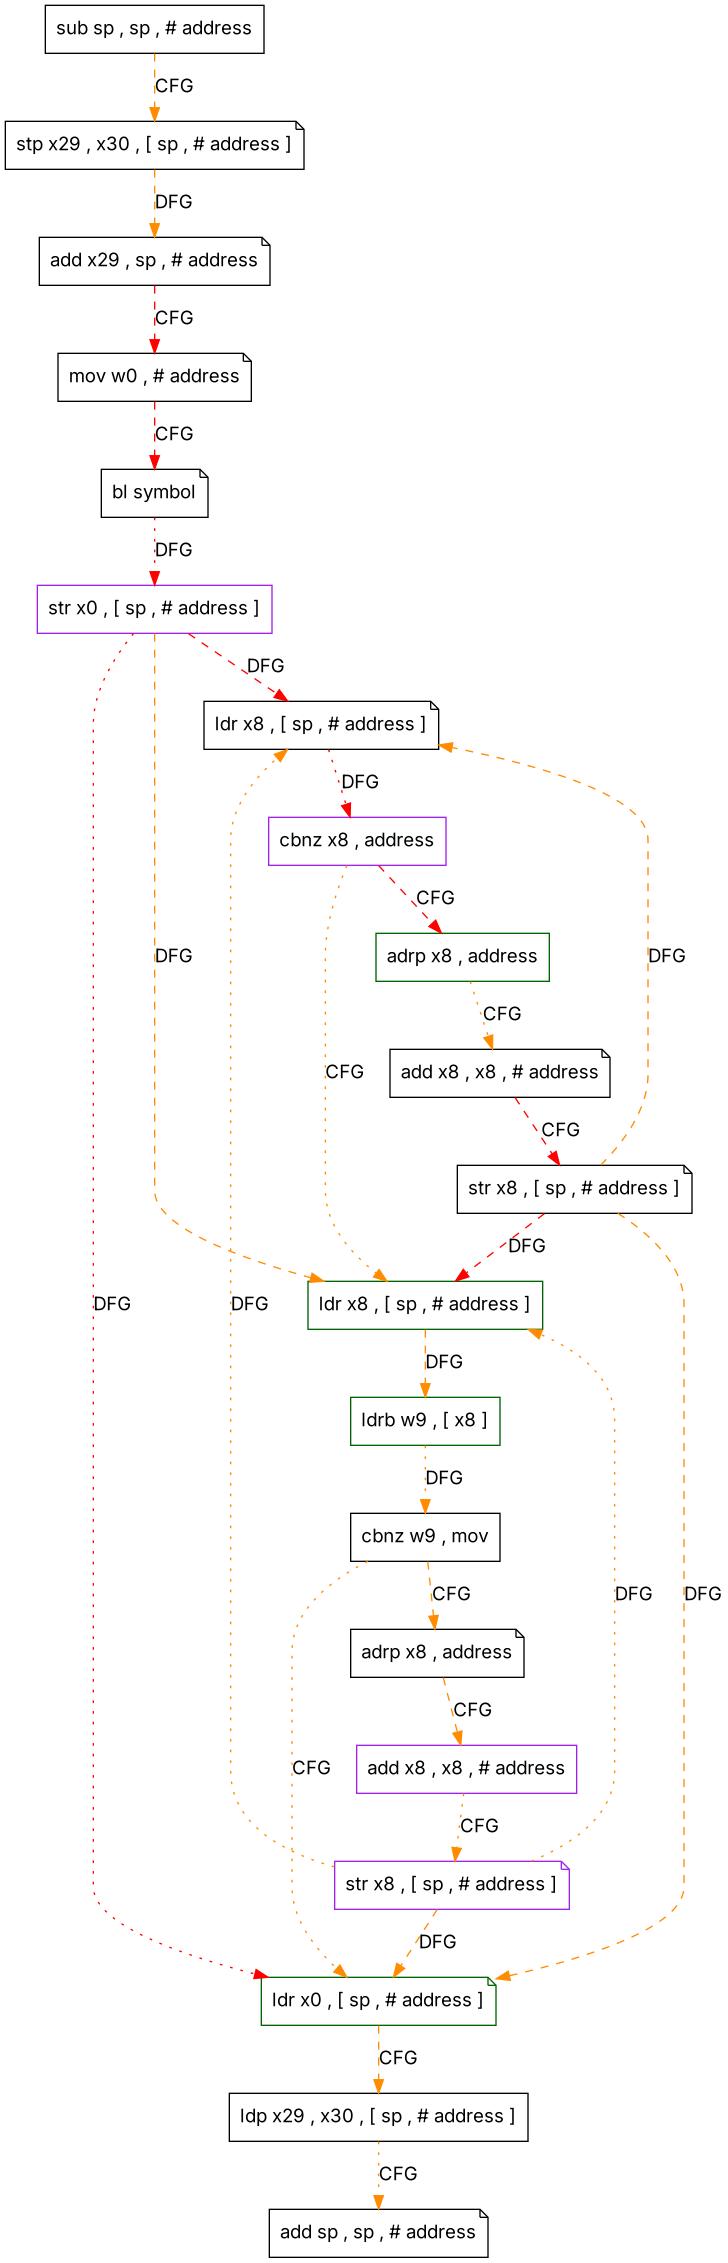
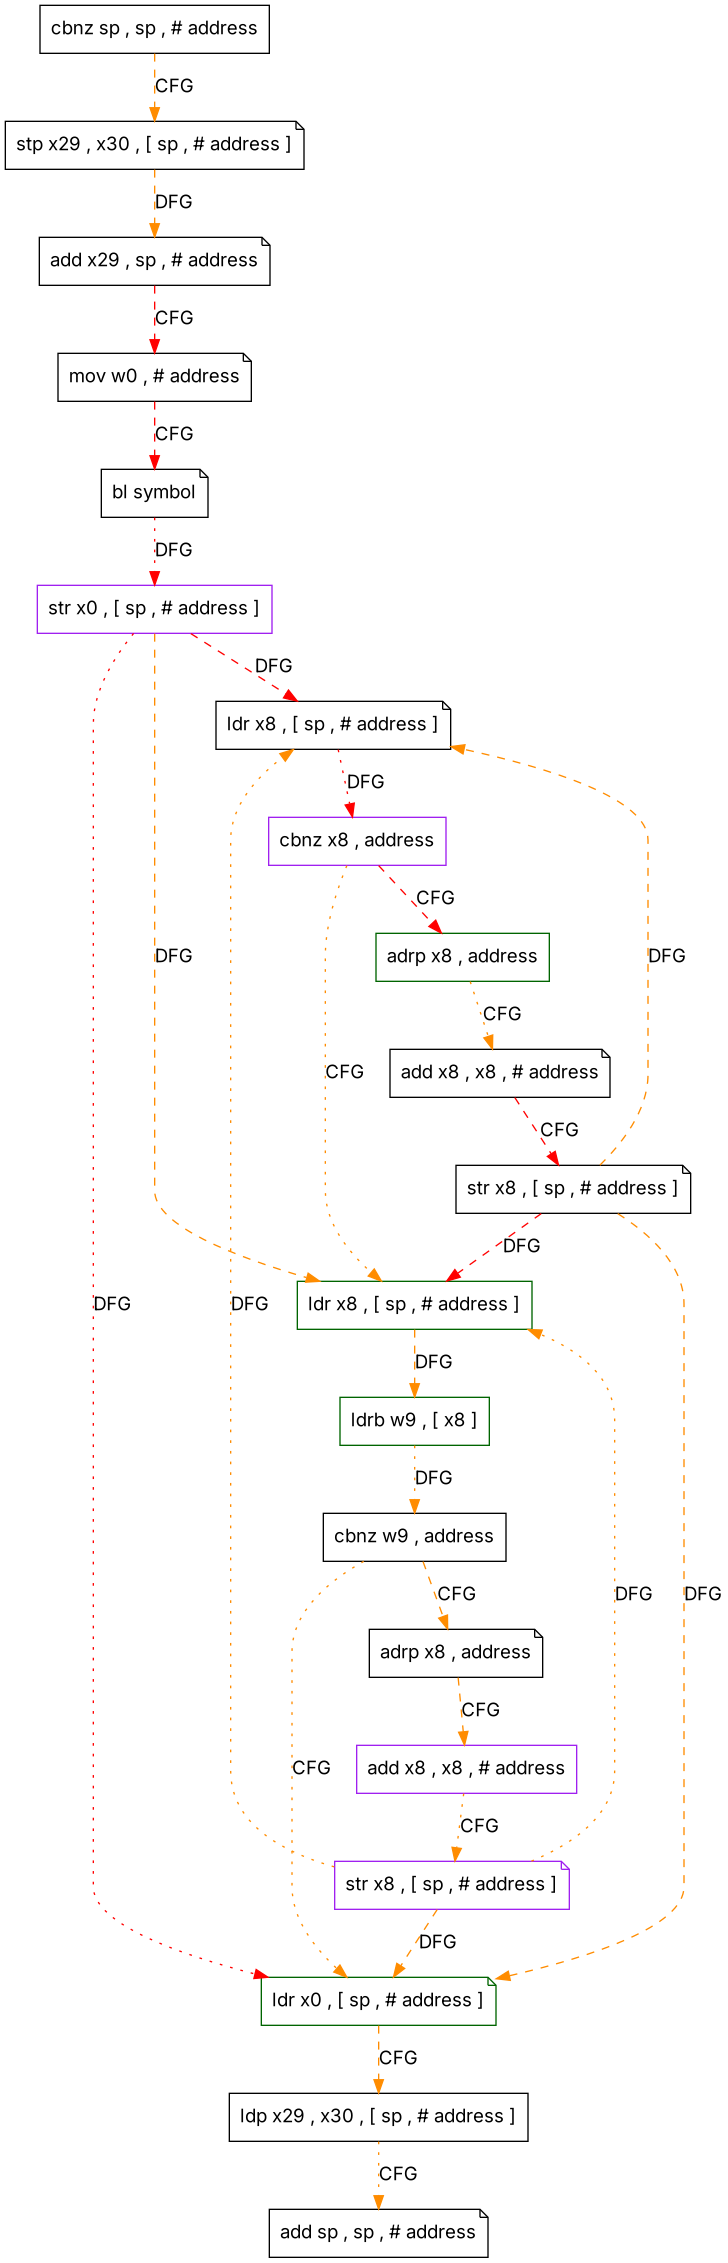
(155, 29) -> (155, 29)
(425, 1537) -> (415, 1537)
